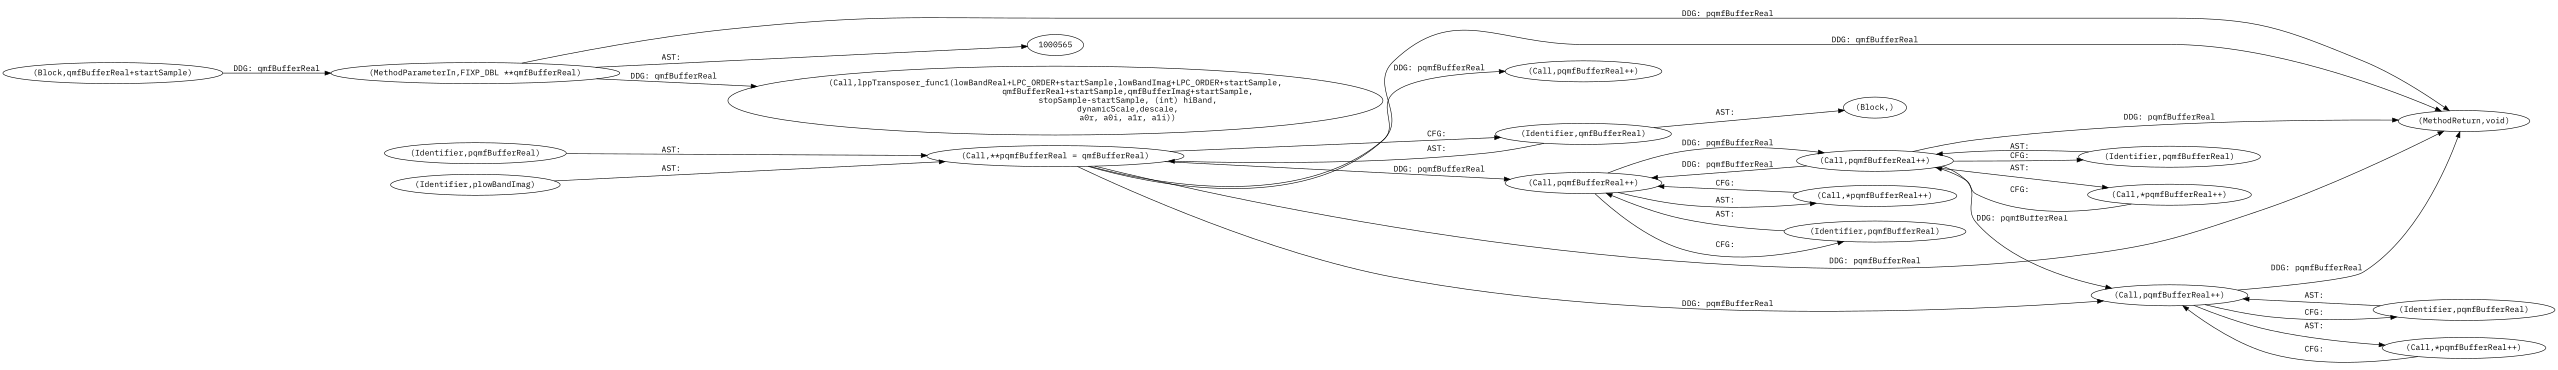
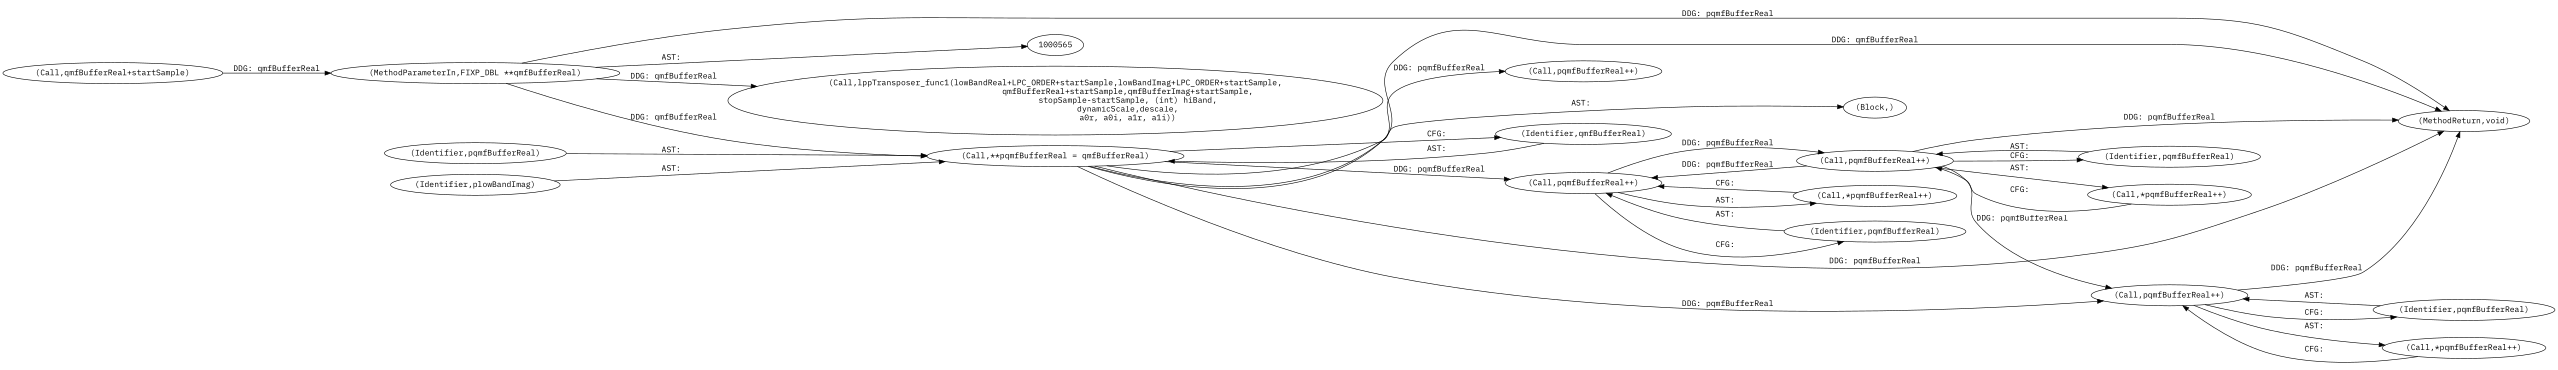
(113, 73) -> (113, 73)
(1746, 119) -> (1466, 118)
none -> (711, 137)
